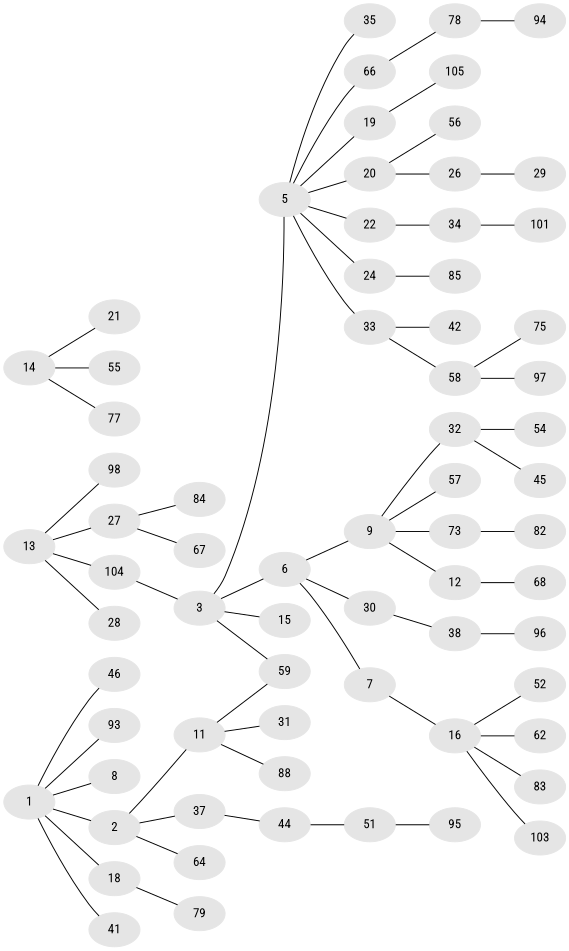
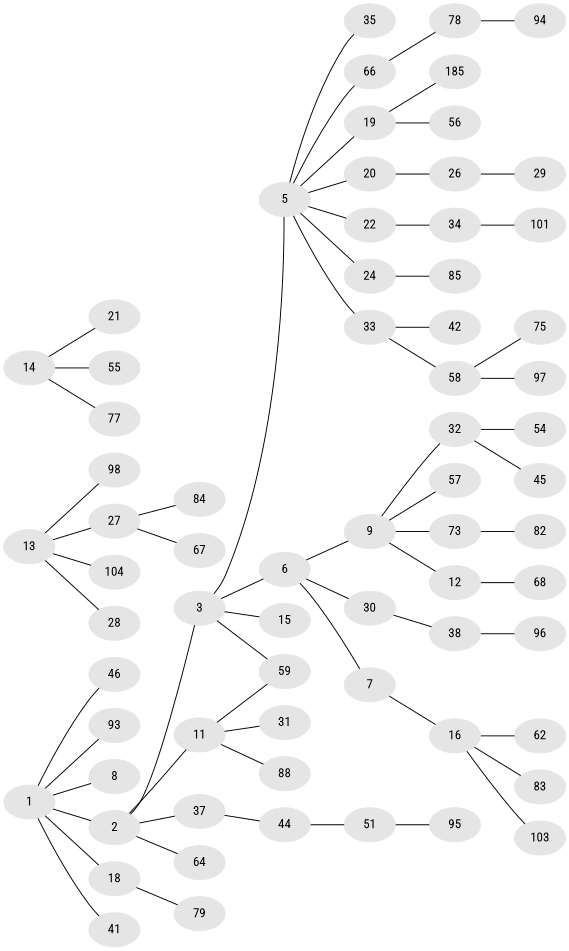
(455, 72) -> (455, 72)
(412, 148) -> (413, 123)
(157, 590) -> (169, 722)
(540, 685) -> none
